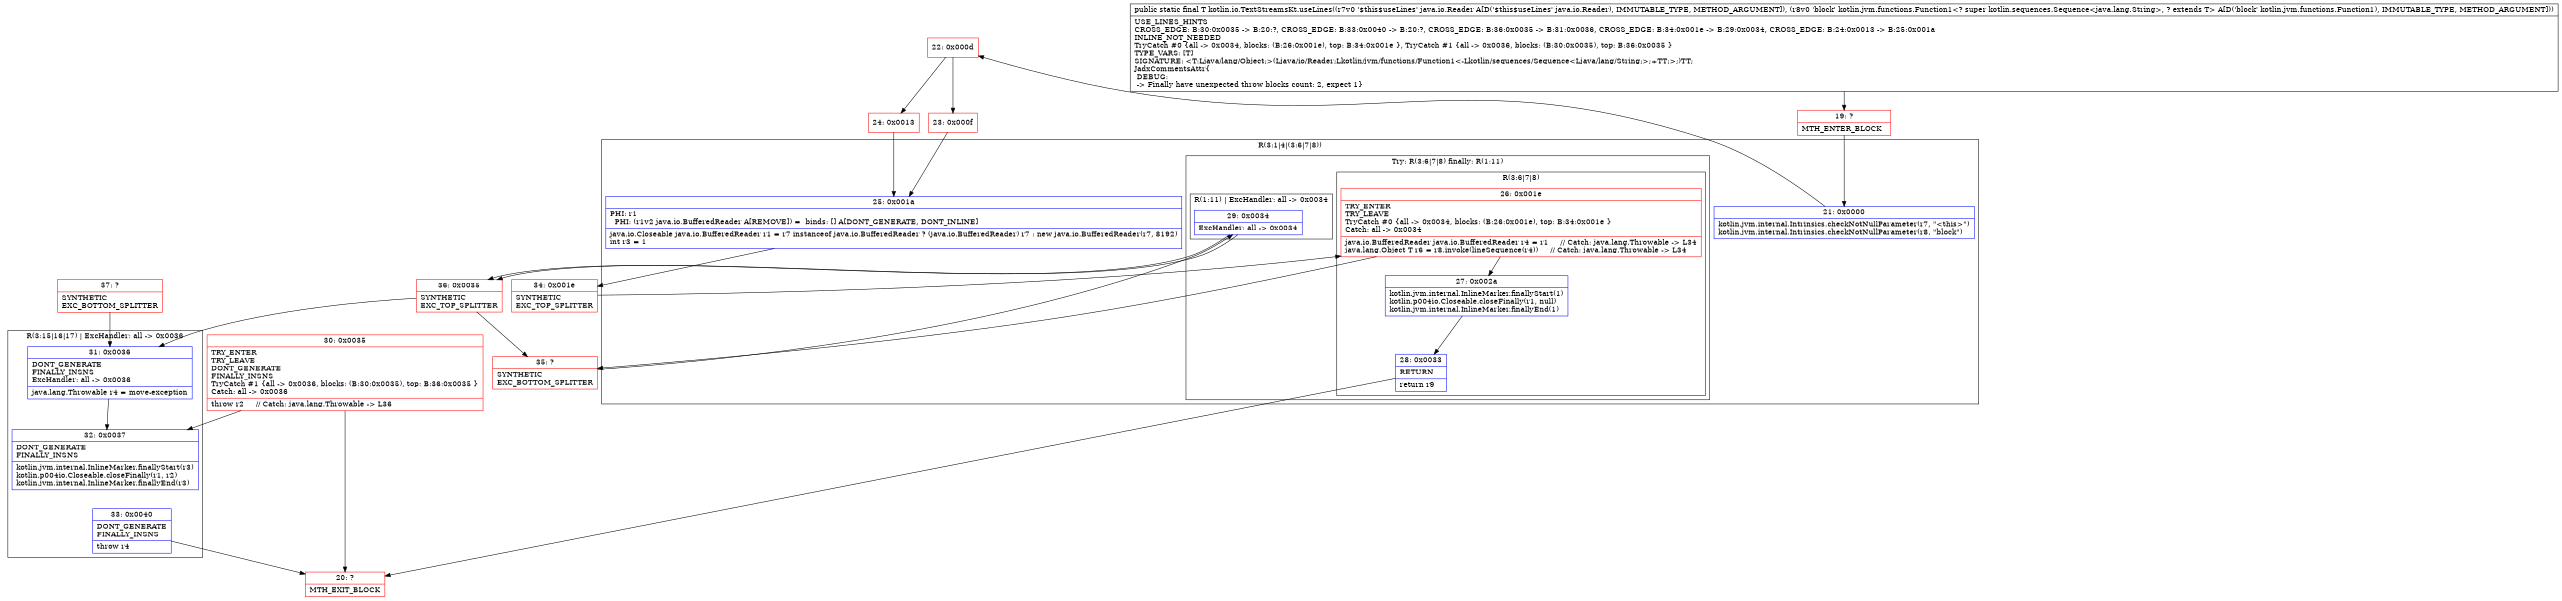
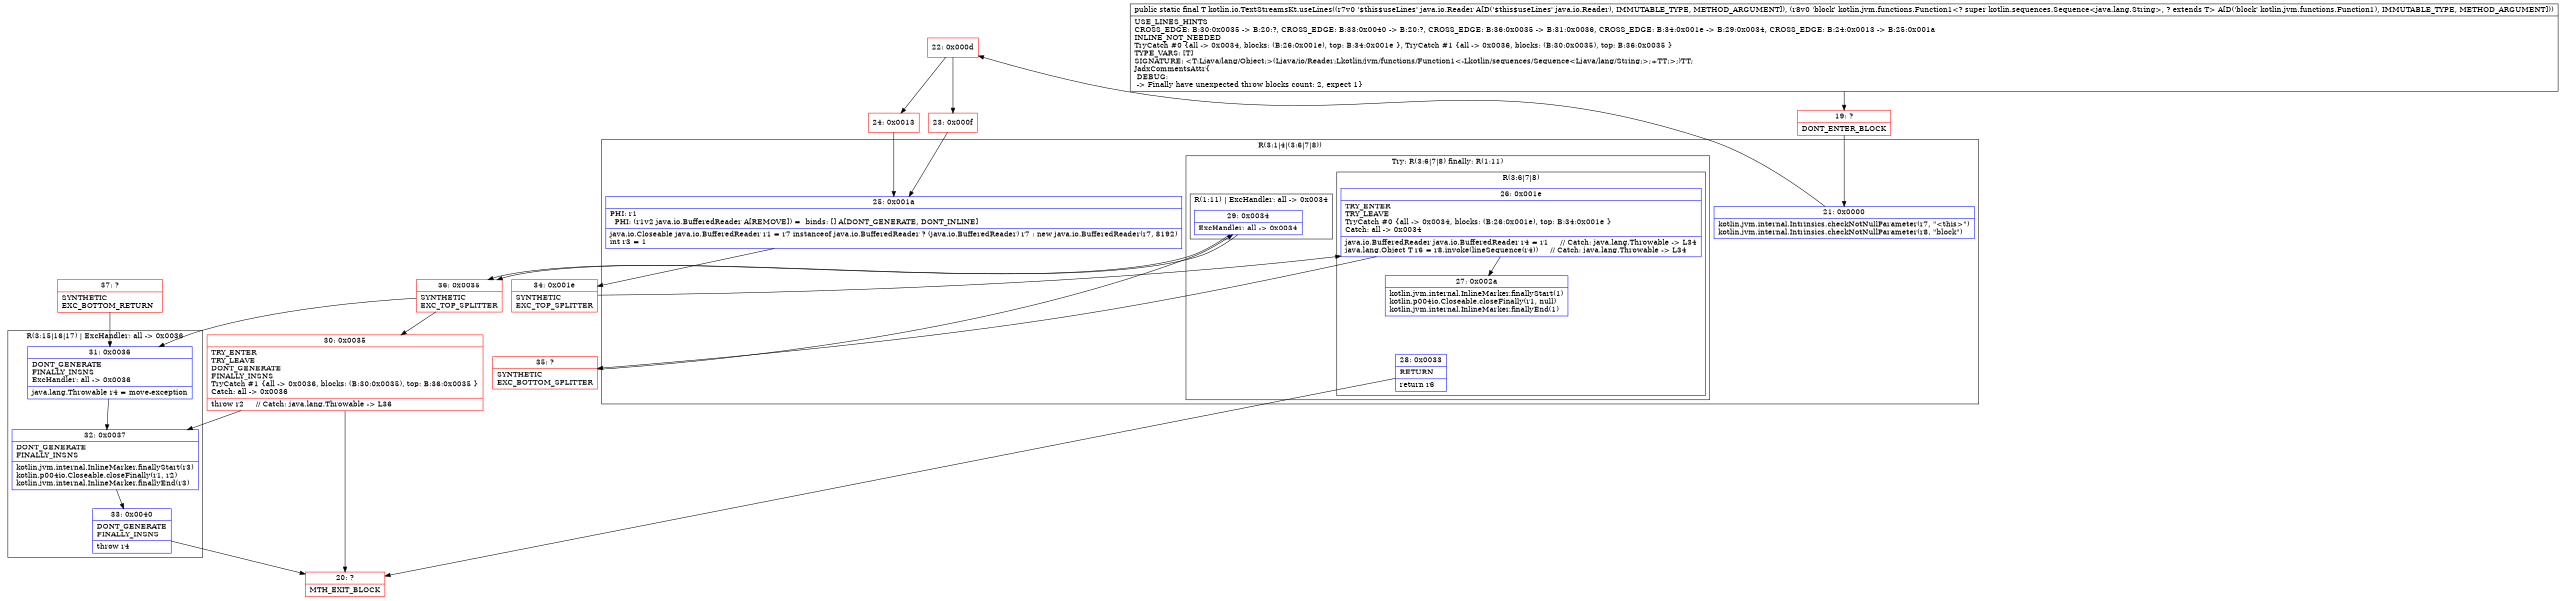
(1842, 129) -> (1844, 129)
(1521, 223) -> (1521, 223)
(110, 306) -> (108, 306)
(500, 333) -> (421, 322)
(1450, 333) -> none
(1417, 385) -> (1417, 385)
none -> (119, 497)
